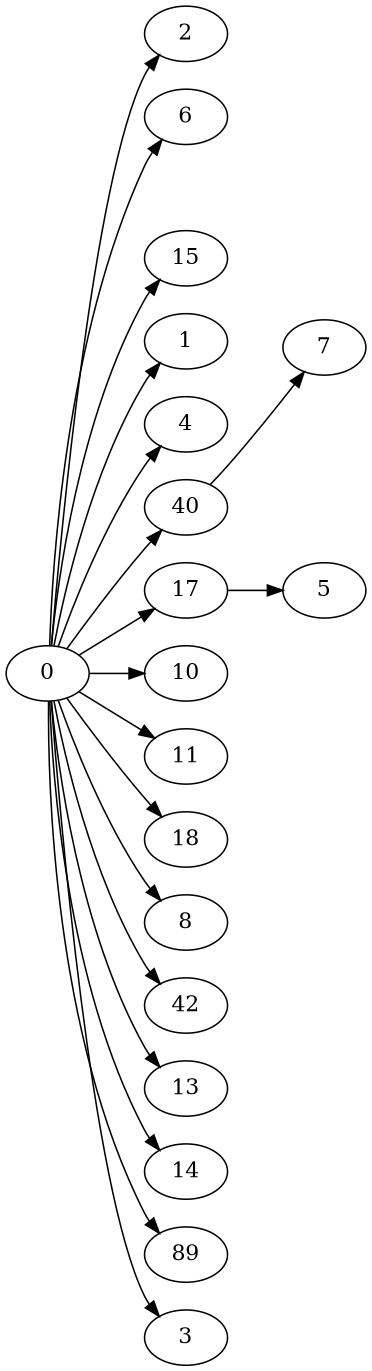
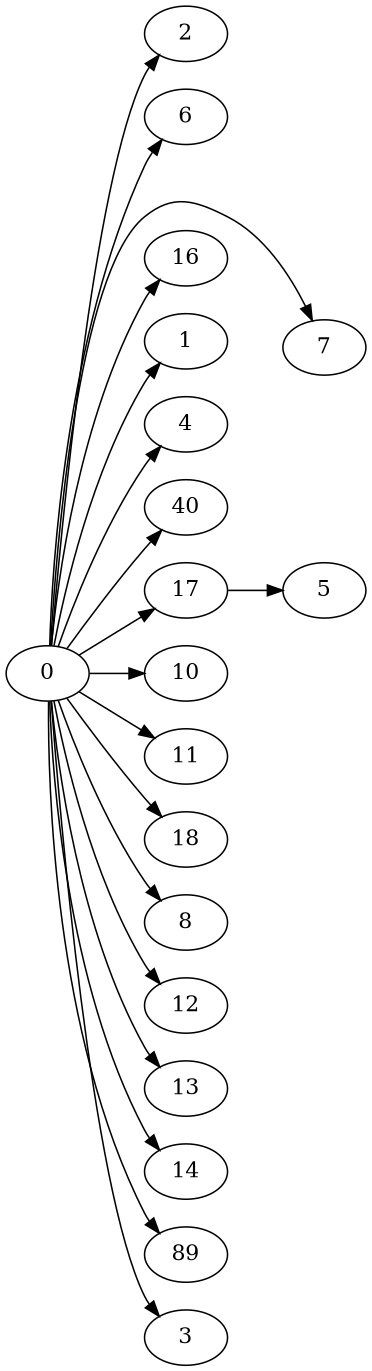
(186, 258) -> (186, 258)
(254, 435) -> (133, 232)
(186, 1006) -> (186, 1006)
